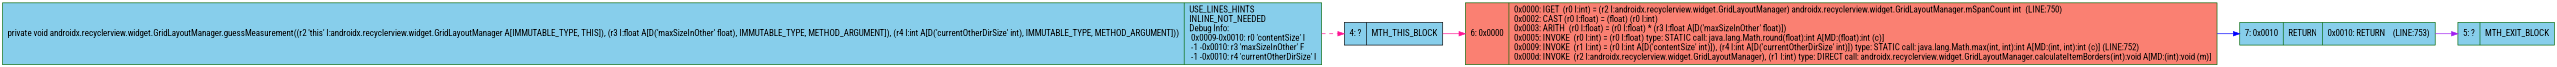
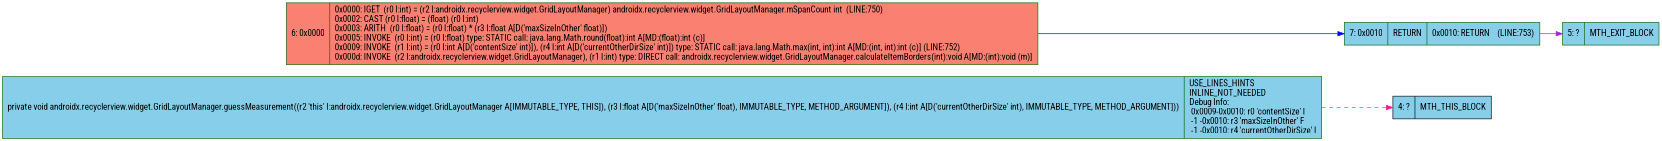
(1451, 34) -> none
